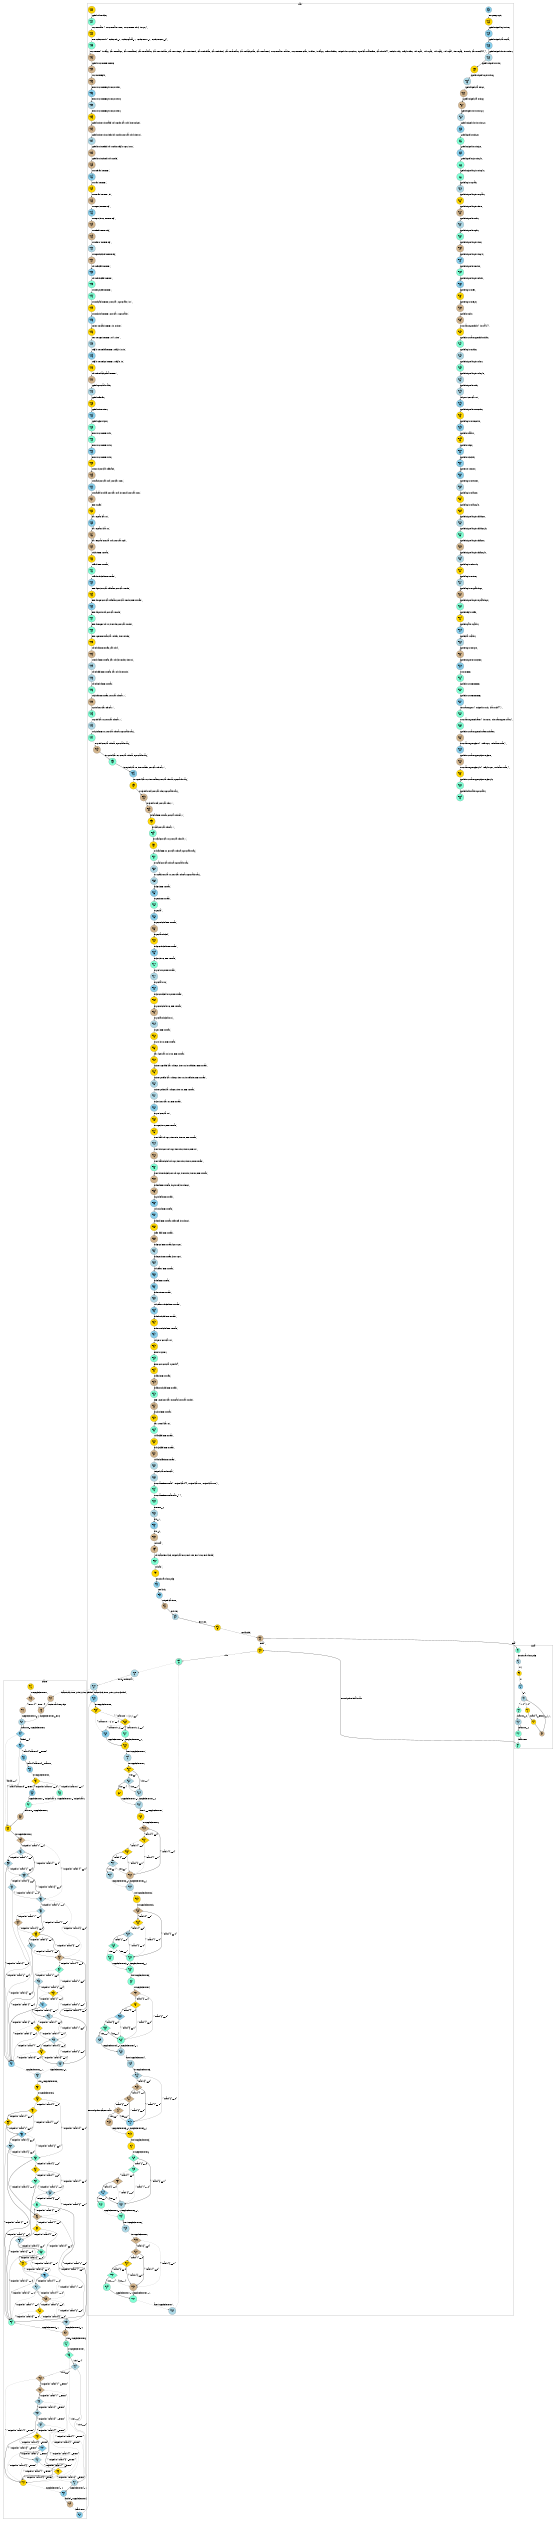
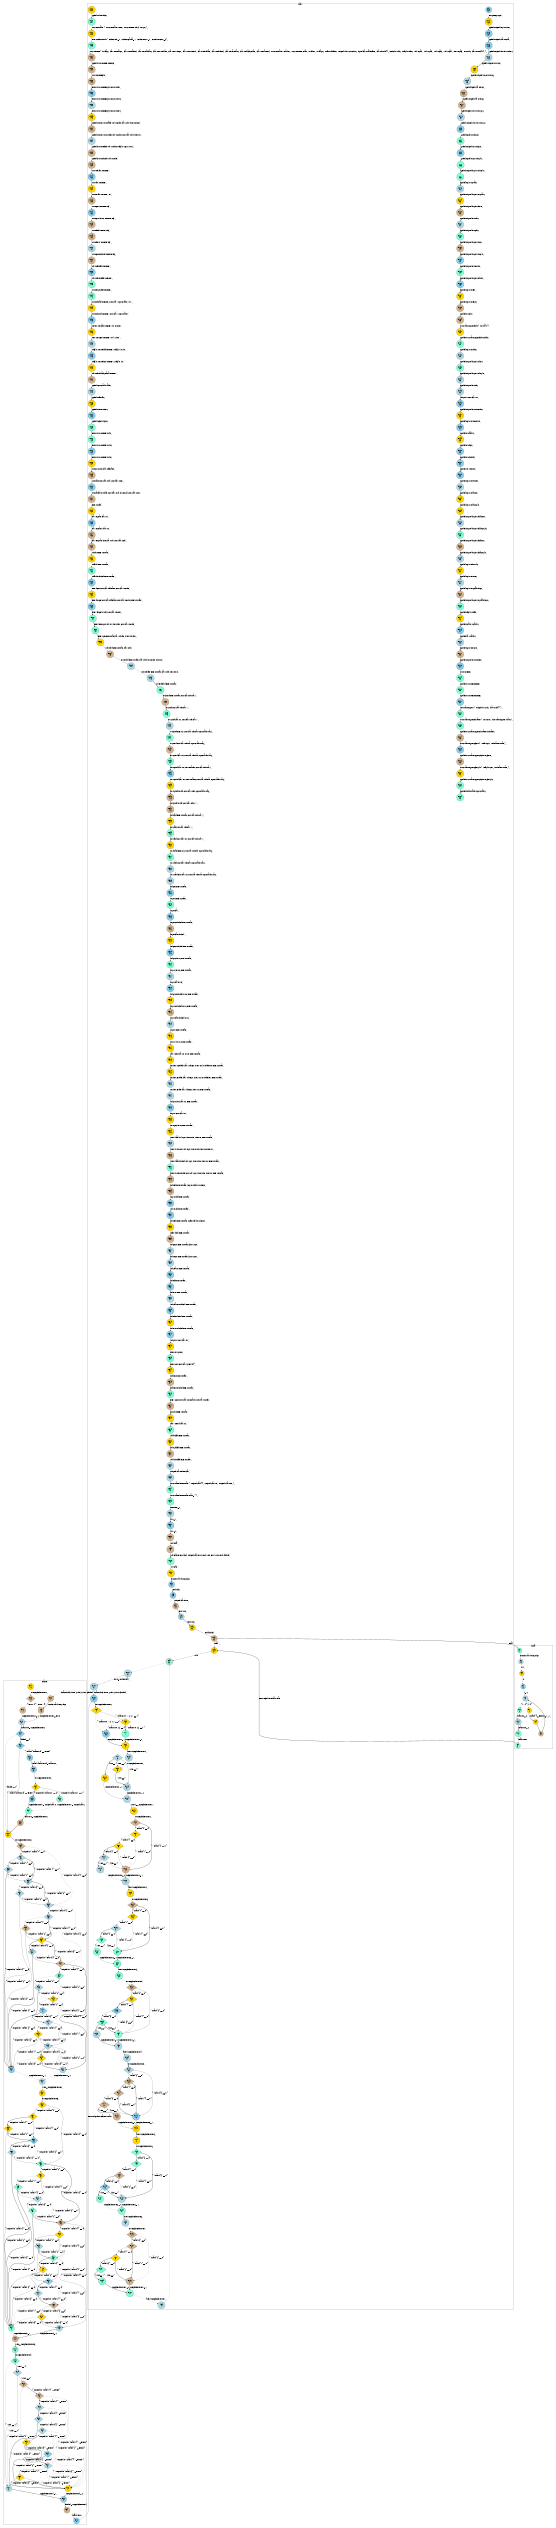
(129, 1775) -> (118, 1763)
(48, 2245) -> (61, 2251)
